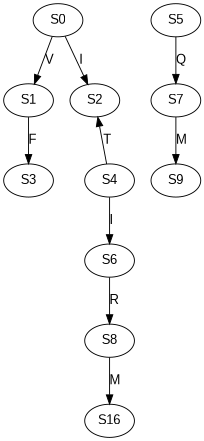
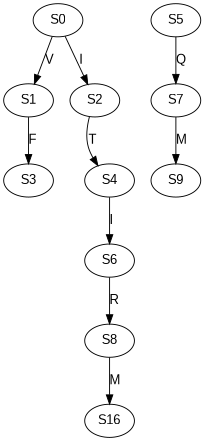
(103, 145) -> (87, 138)
